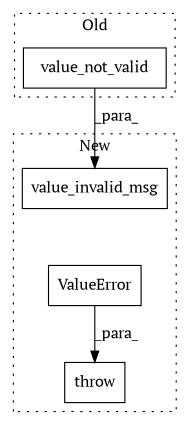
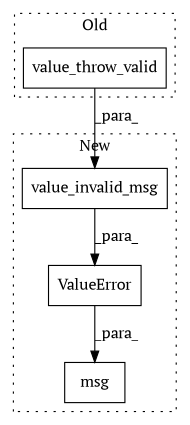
(95, 68) -> (95, 68)
none -> (95, 231)
(95, 383) -> (95, 383)
